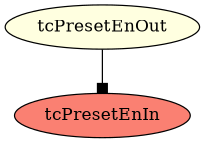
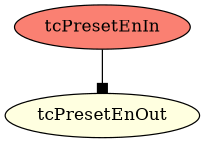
(102, 65) -> (102, 65)
